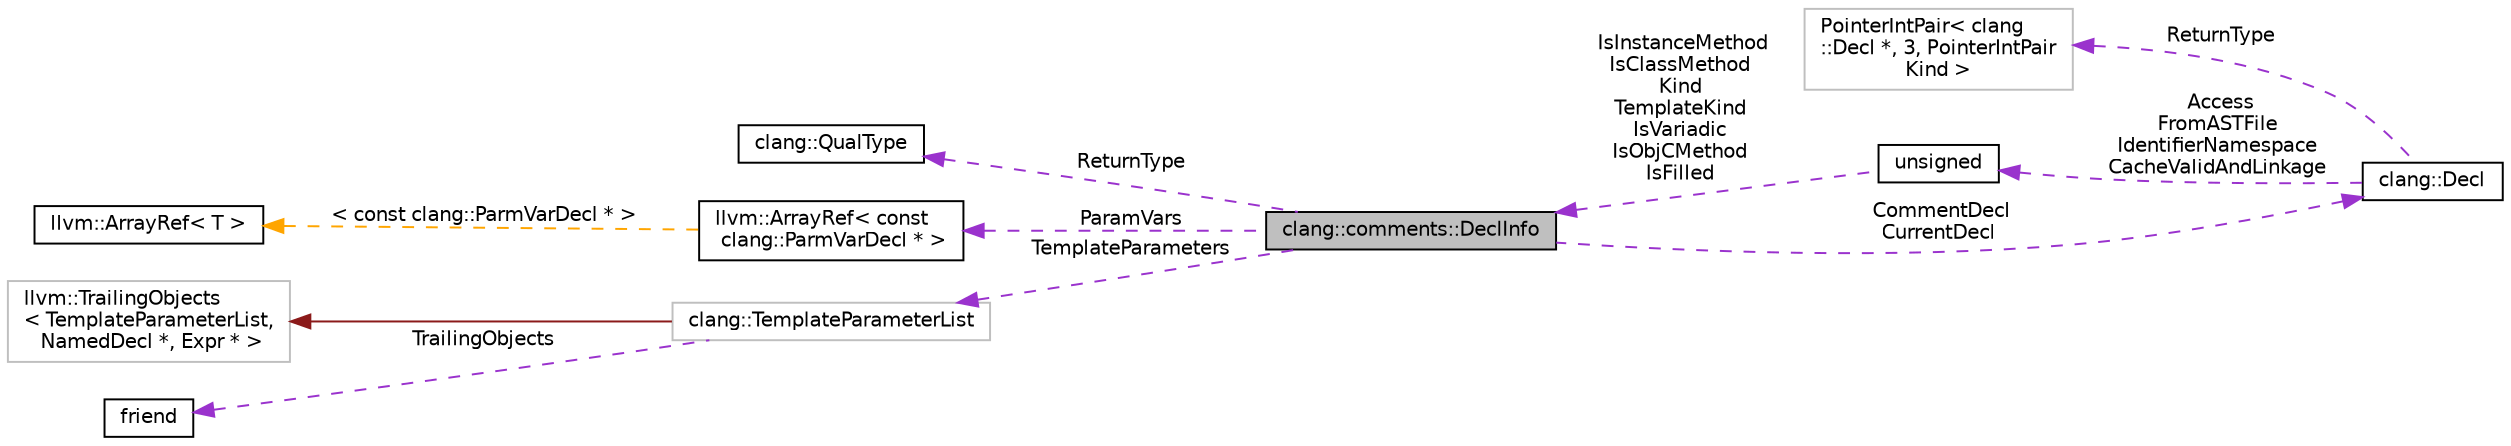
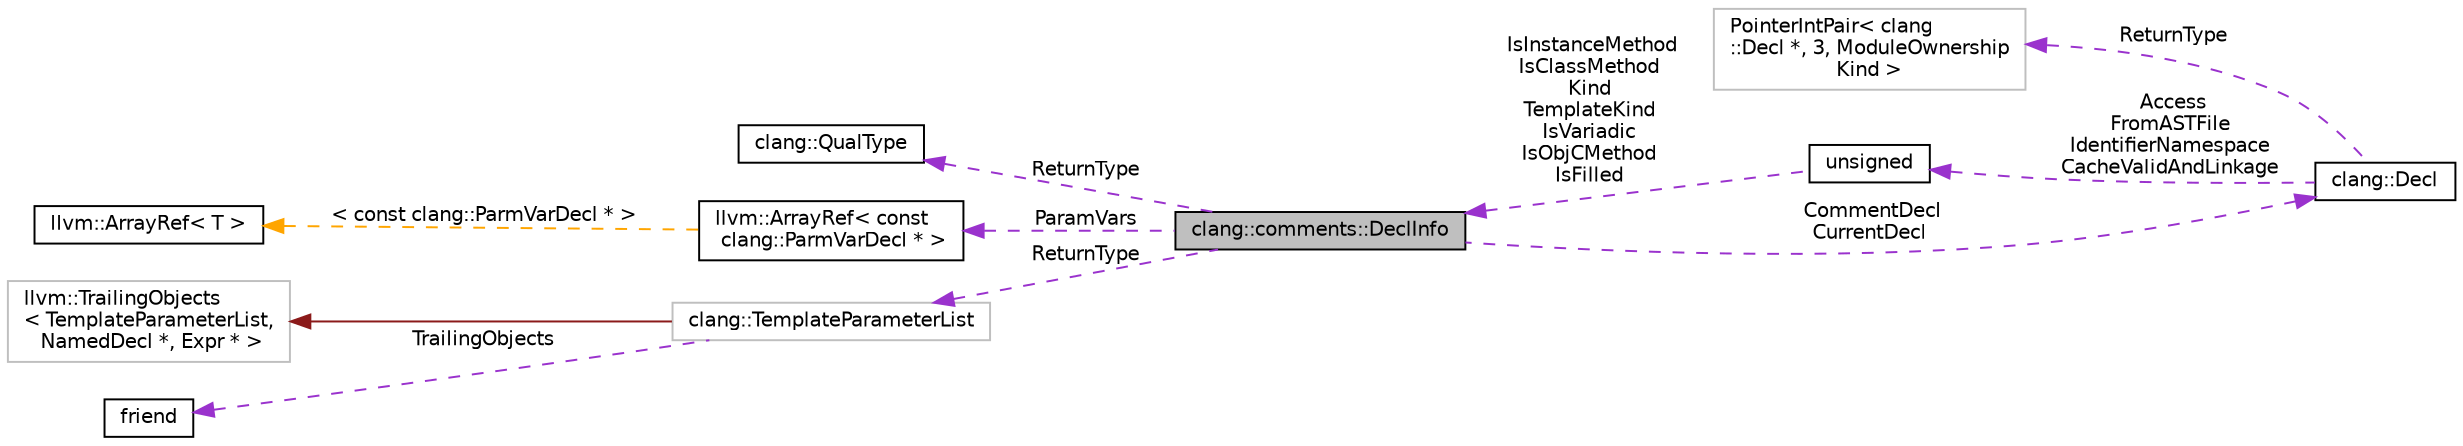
(1939, 49) -> (1870, 49)
(1128, 249) -> (1083, 255)
